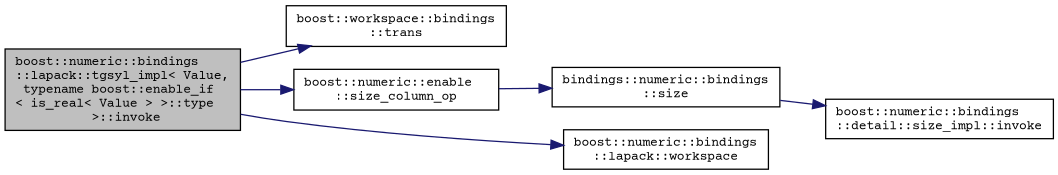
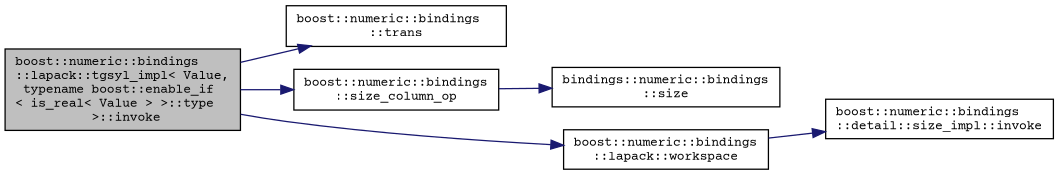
(396, 26) -> (396, 26)
(396, 90) -> (396, 90)
(797, 102) -> (790, 136)
